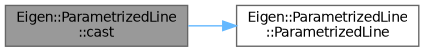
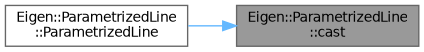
(205, 26) -> (205, 26)
